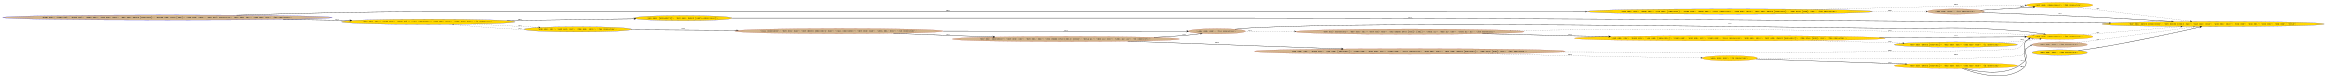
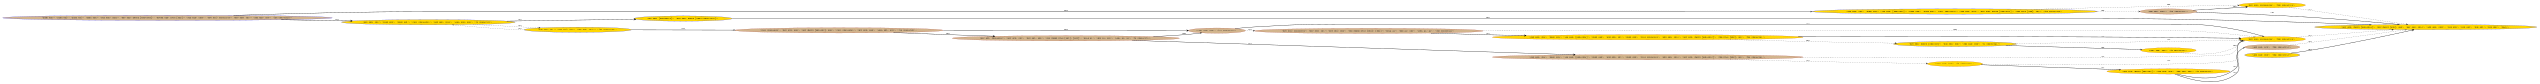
none -> (2168, 50)
